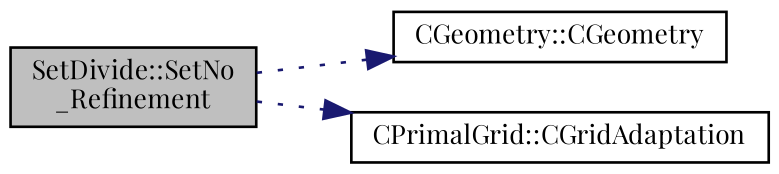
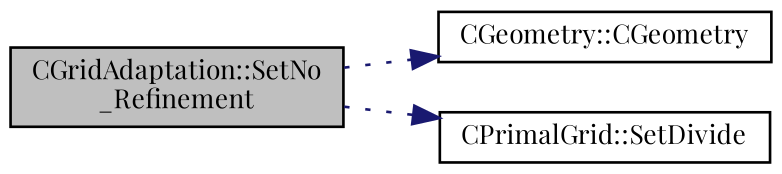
(133, 87) -> (177, 87)
(560, 137) -> (605, 137)
